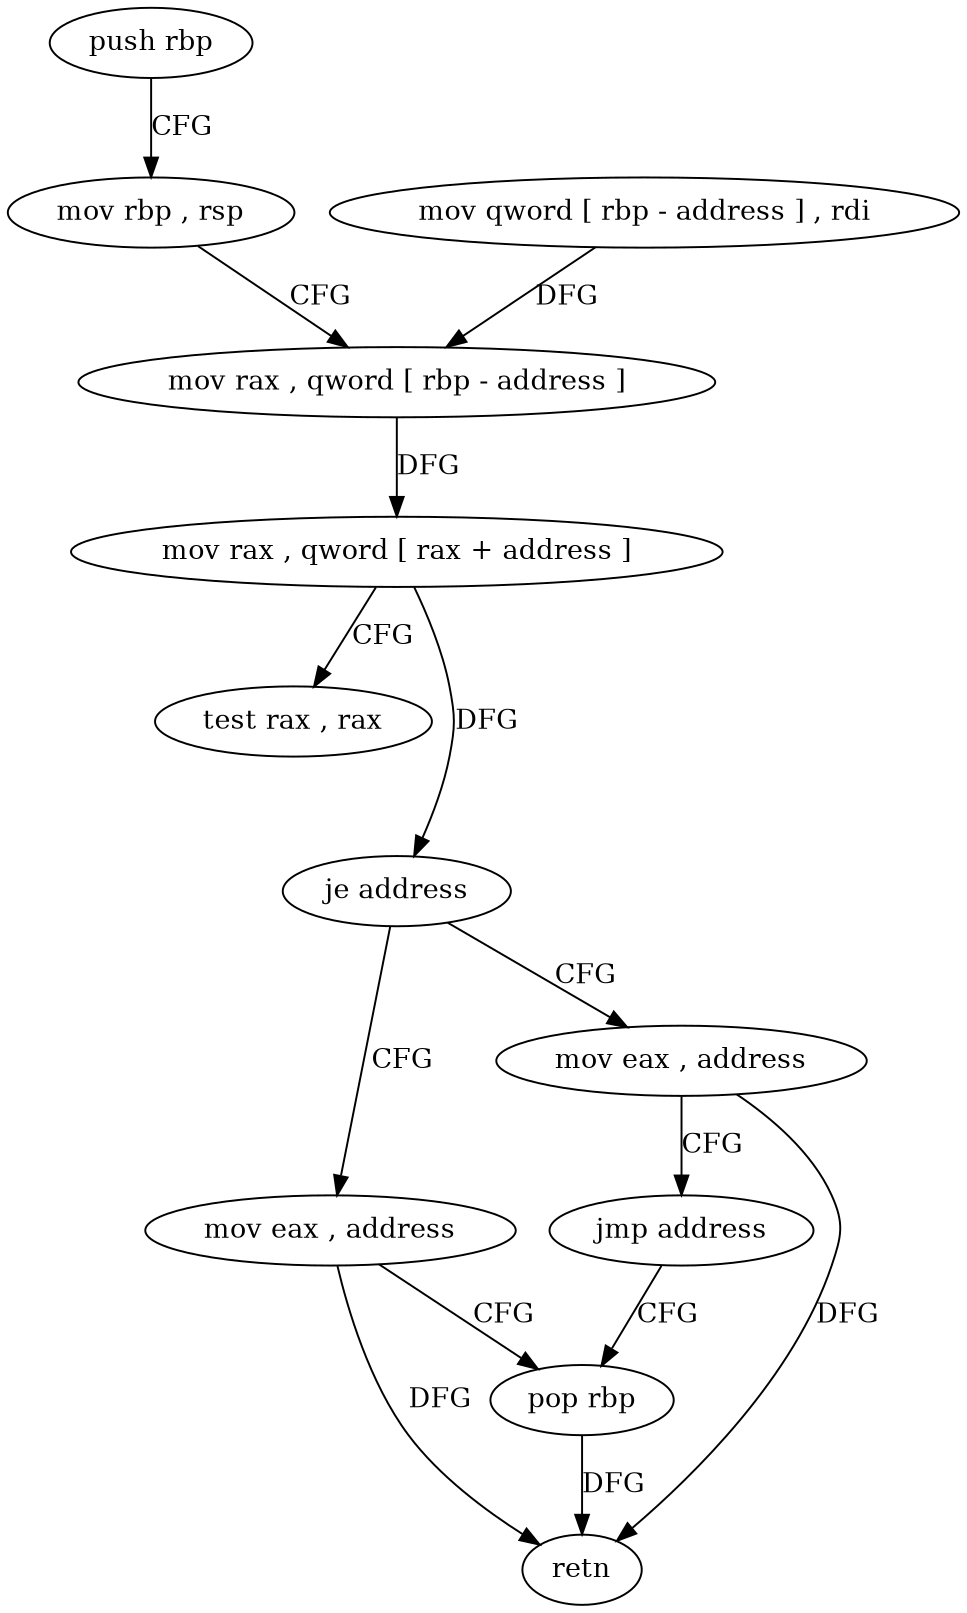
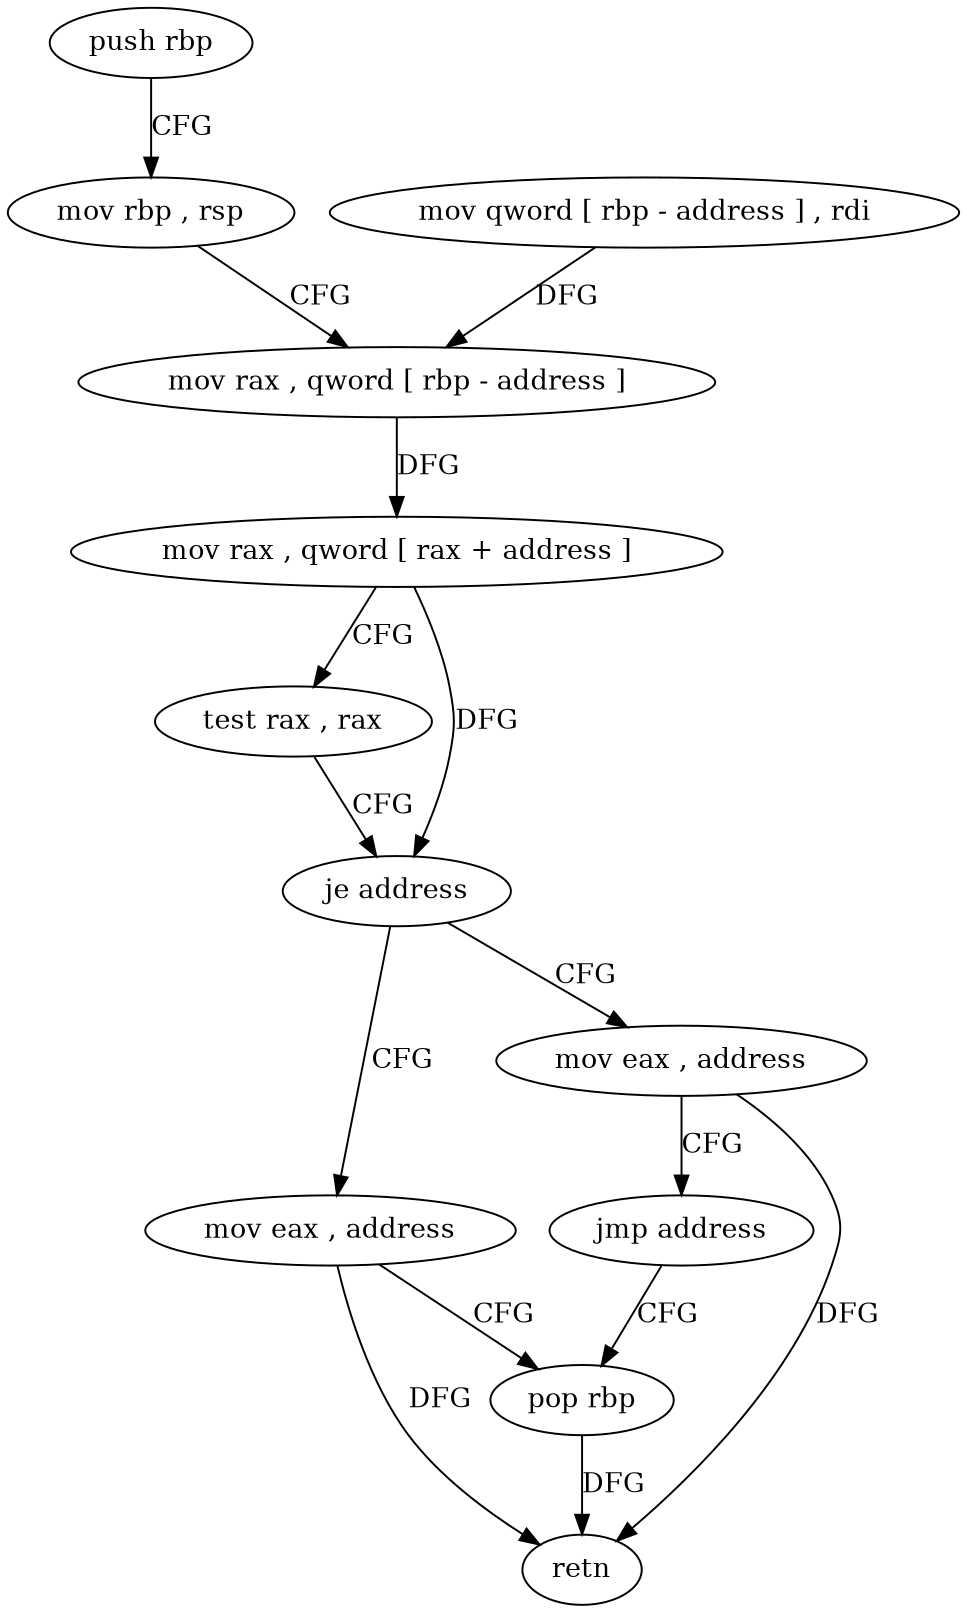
none -> (340, 798)
